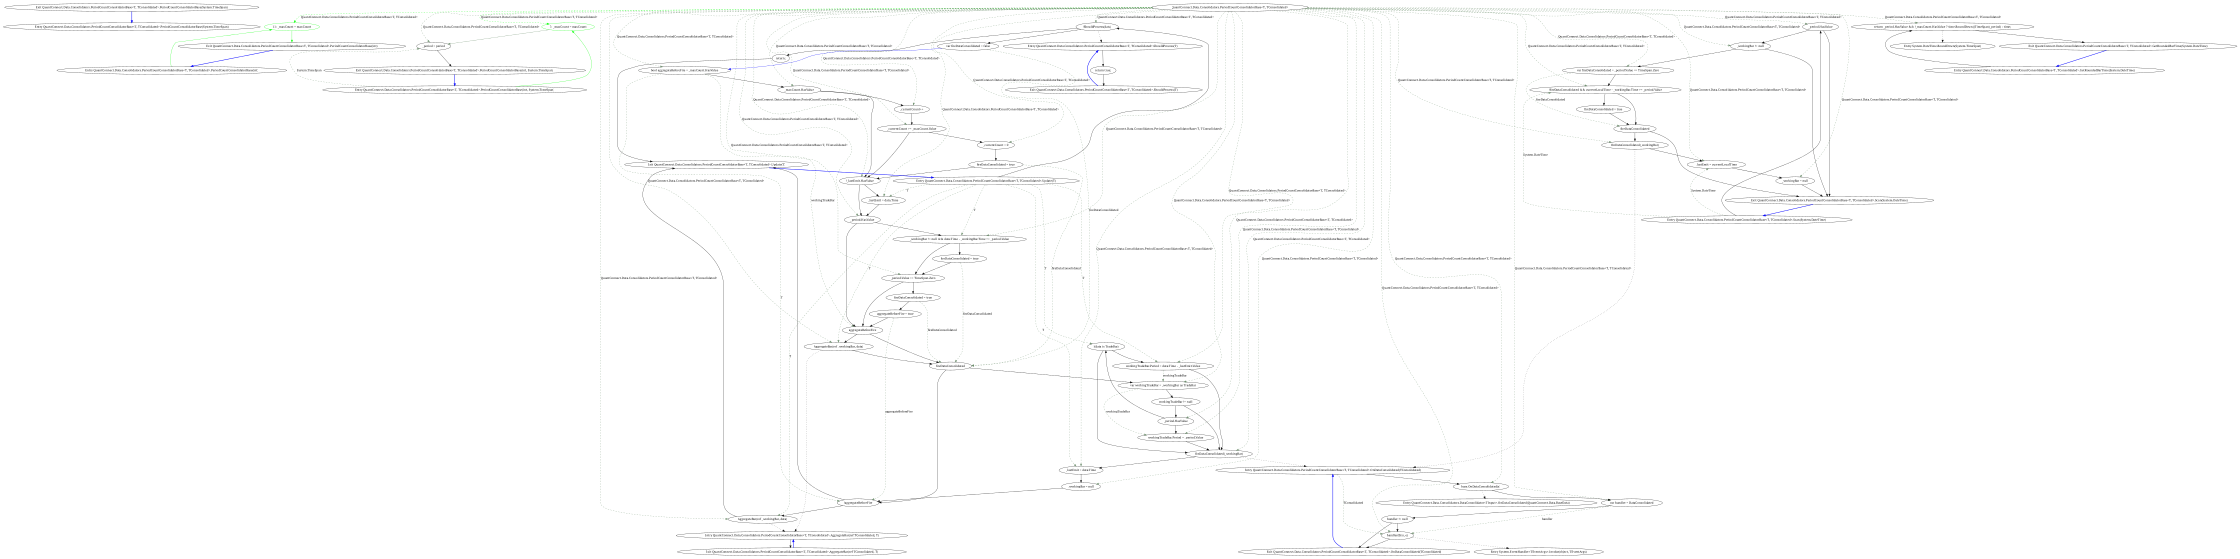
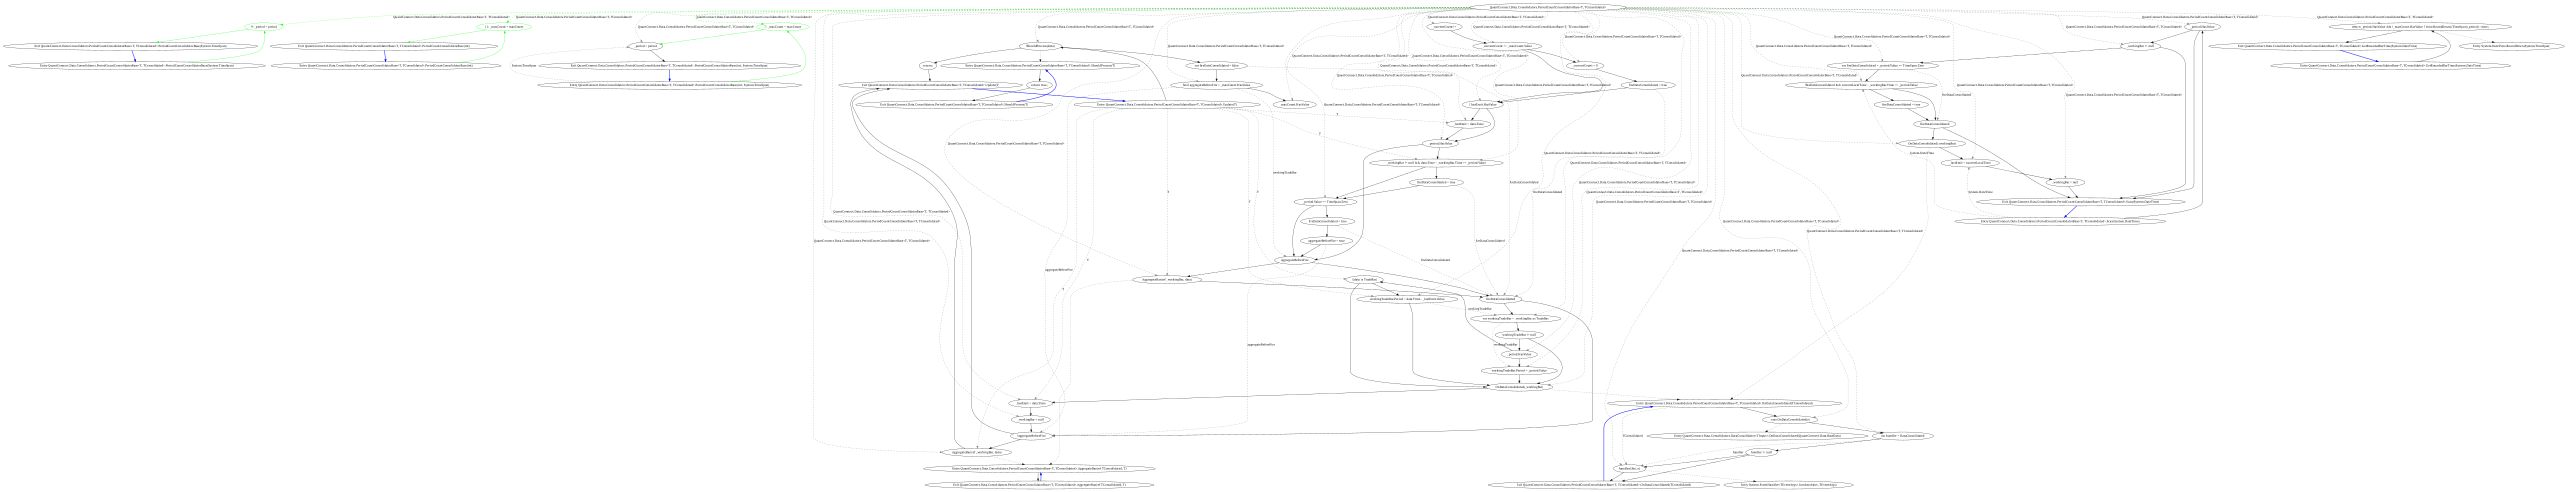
none -> (264, 27)
(500, 37) -> (713, 37)
(820, 54) -> (1217, 74)
(879, 98) -> none
(872, 111) -> none
(782, 298) -> (1059, 270)
